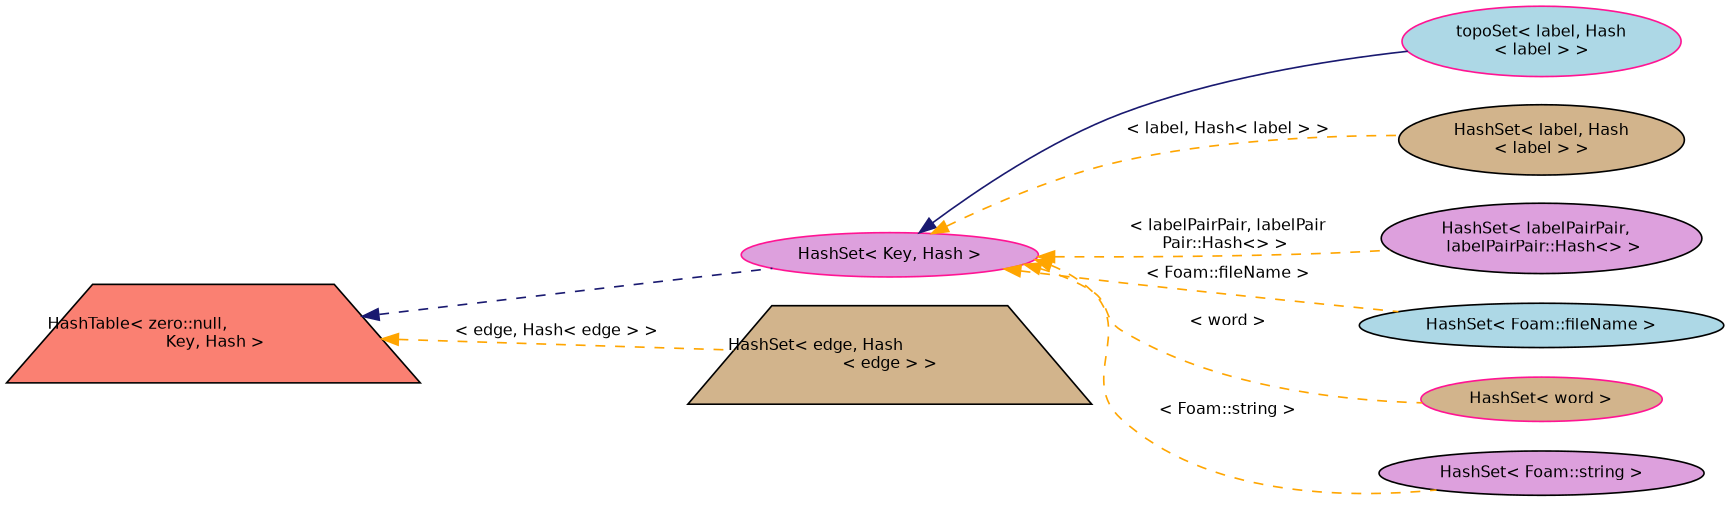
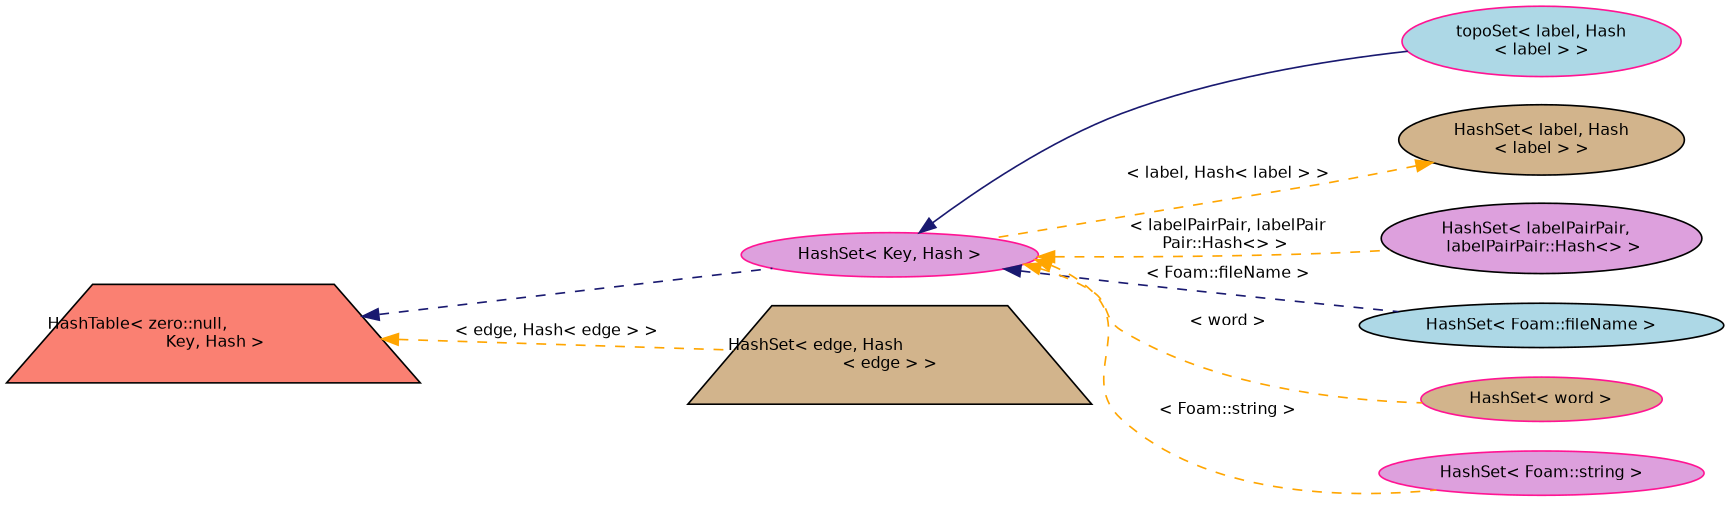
(1167, 153) -> (1204, 203)
(1209, 292) -> (1209, 292)
(1542, 473) -> (1542, 473)
